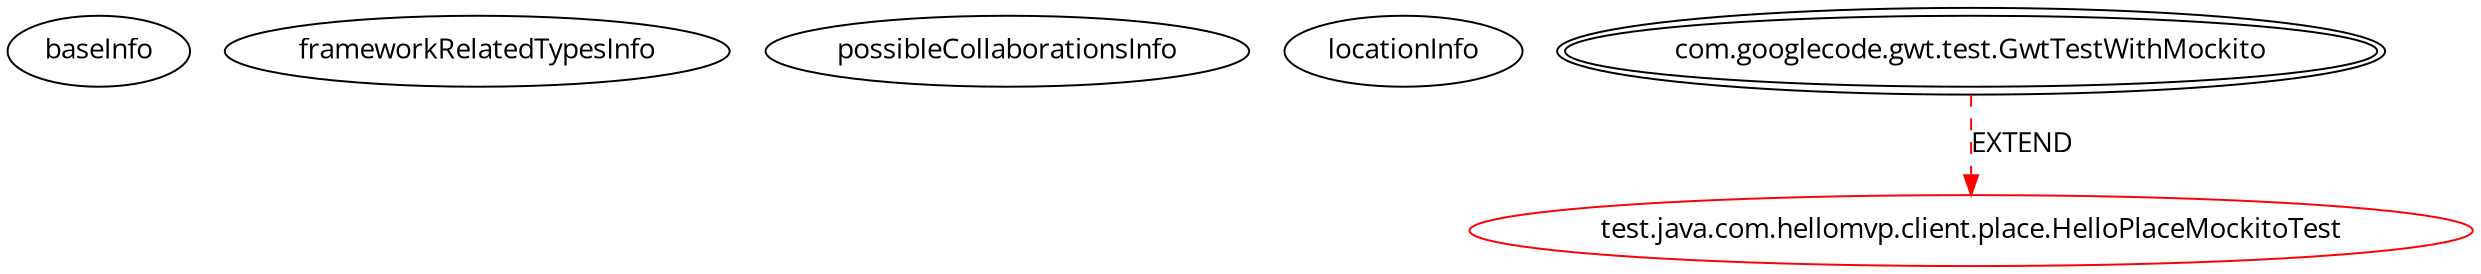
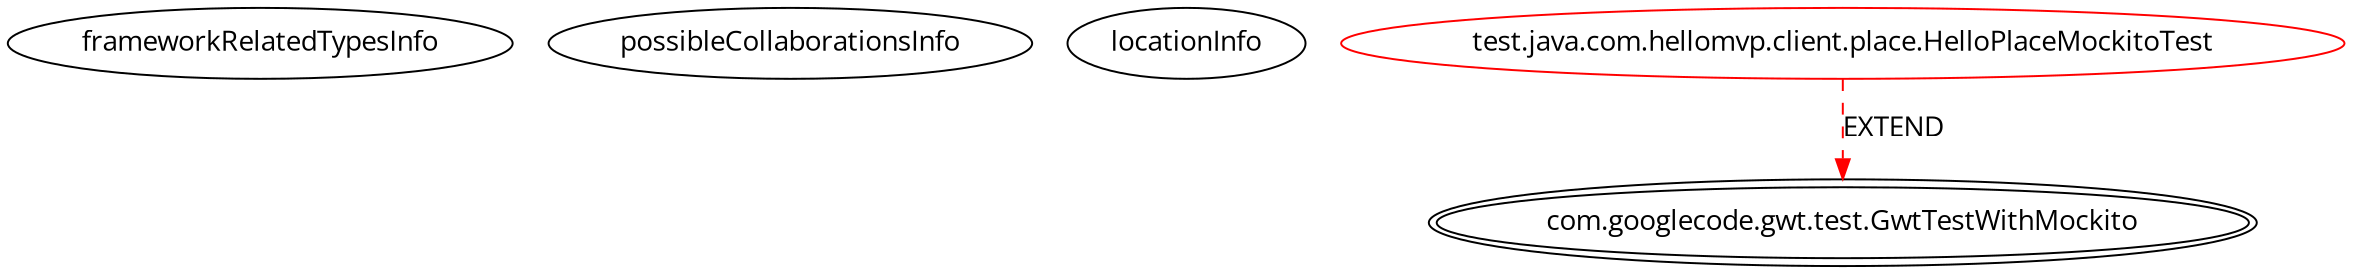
(99, 51) -> none
(1971, 135) -> (1843, 119)
